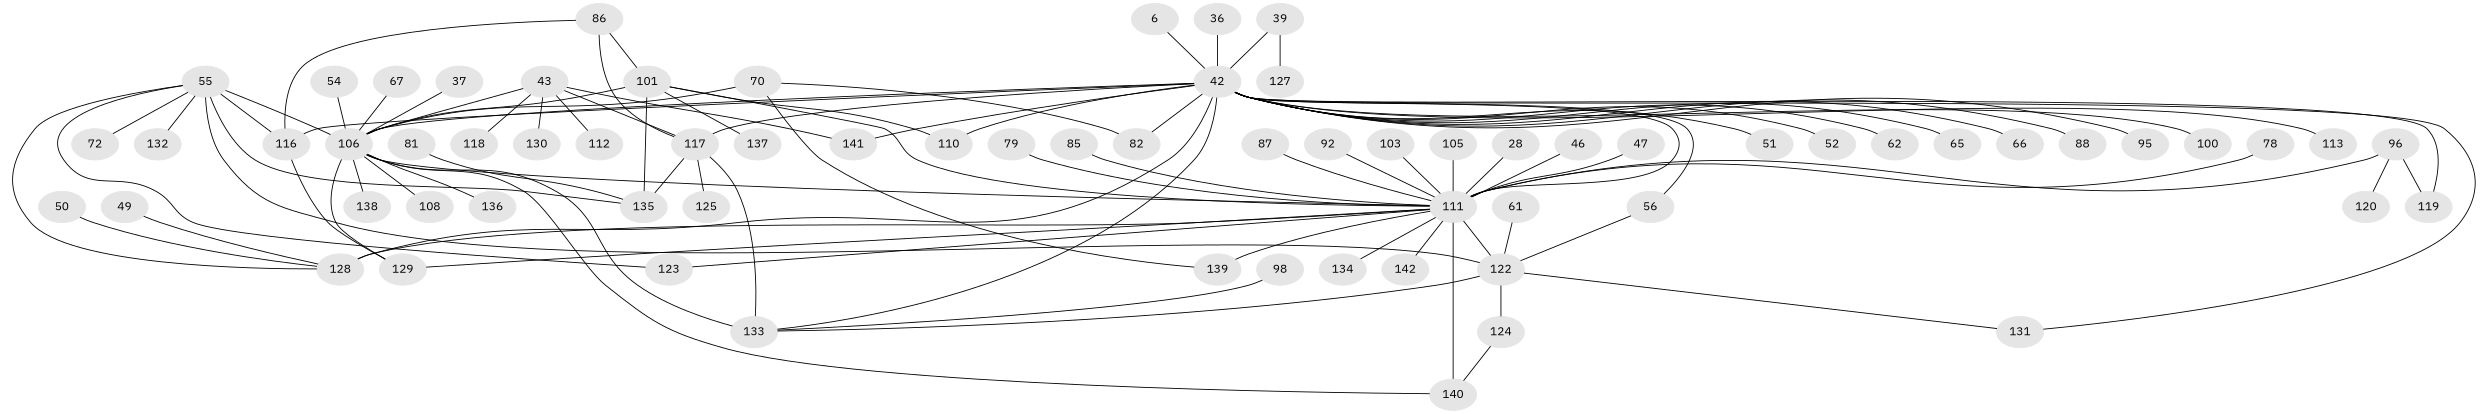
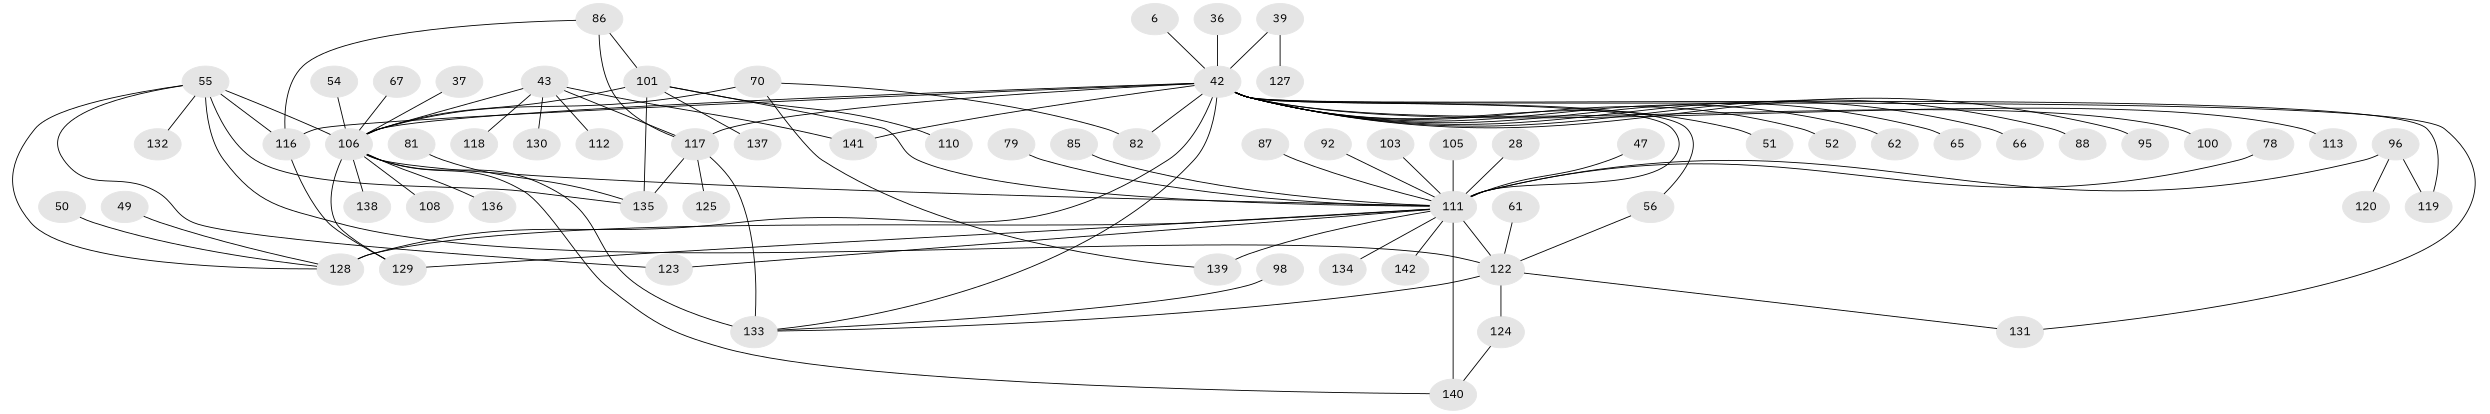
(1022, 117) -> none
(95, 144) -> none
(1578, 144) -> none
